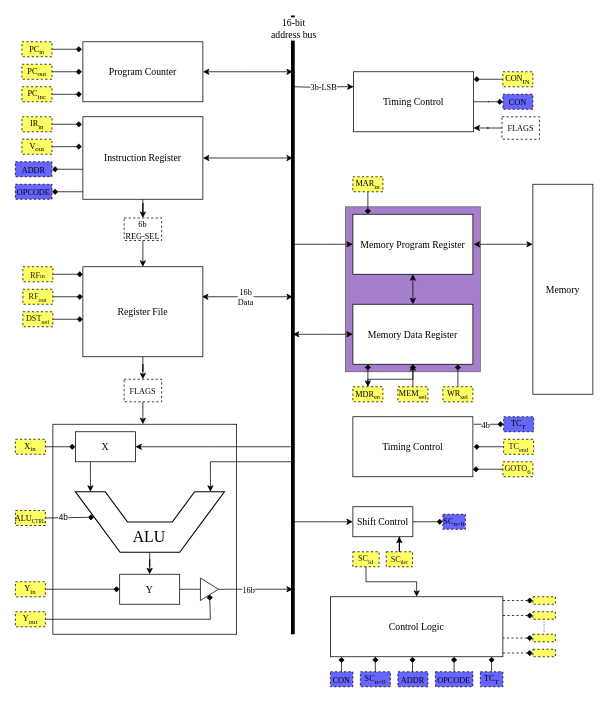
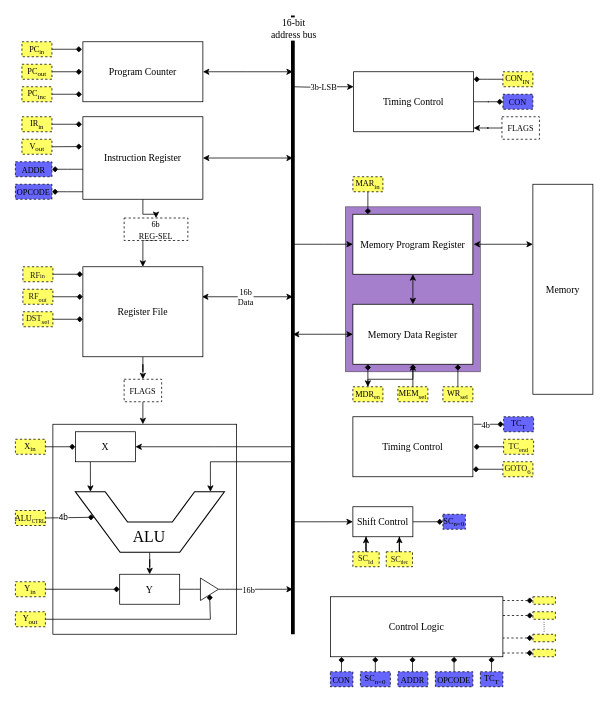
(143, 229) -> (156, 229)
(394, 582) -> (366, 542)
